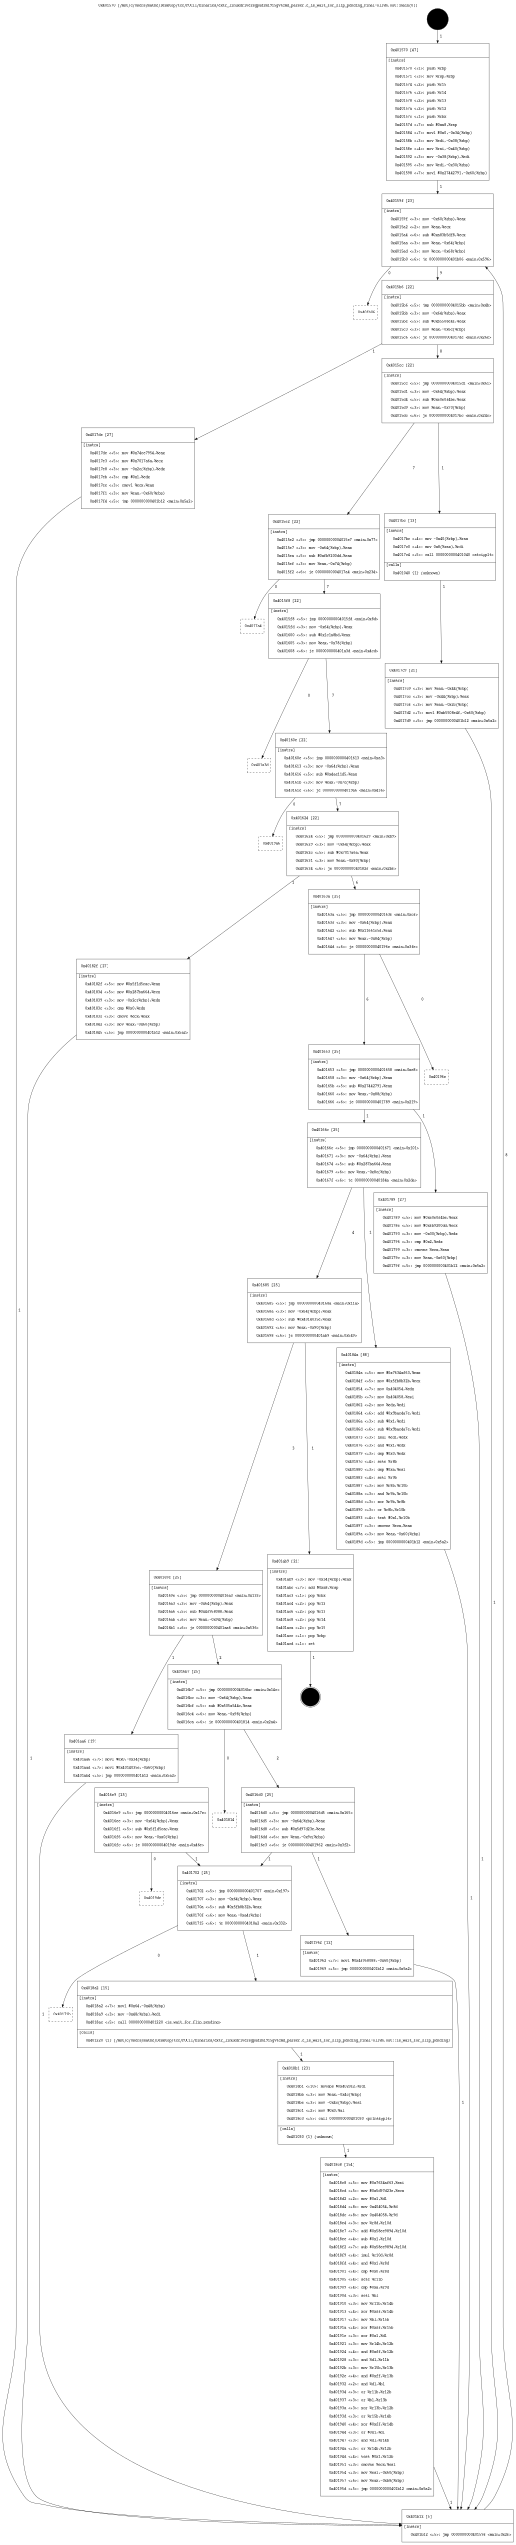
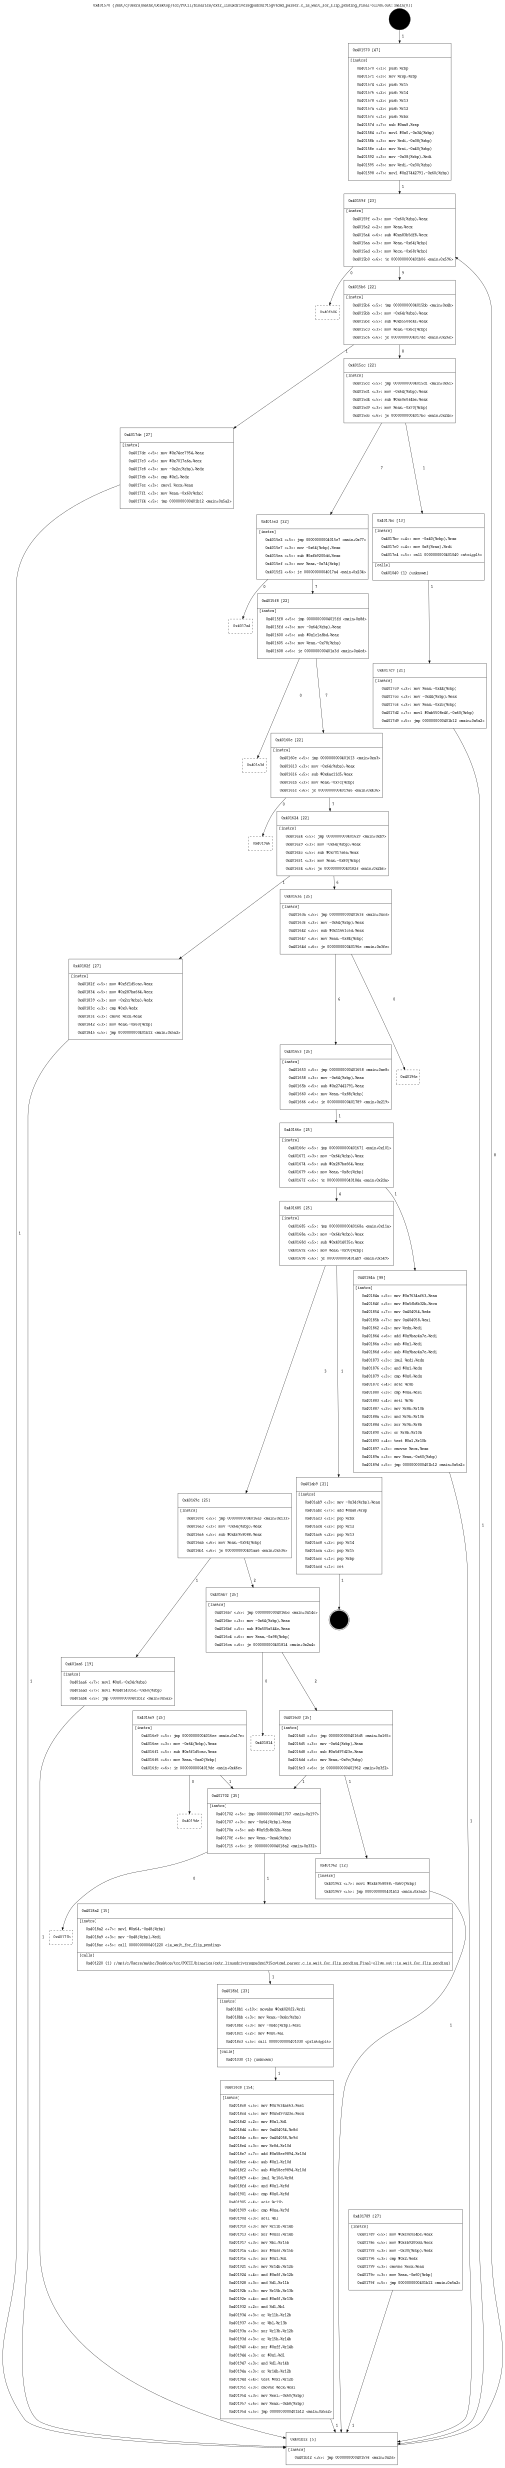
(432, 1147) -> none
